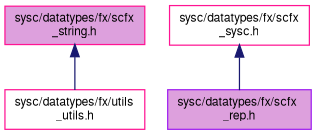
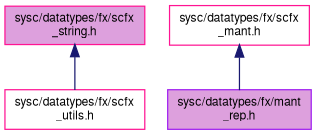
(239, 25) -> (239, 25)
(75, 110) -> (75, 110)
(239, 110) -> (239, 110)
